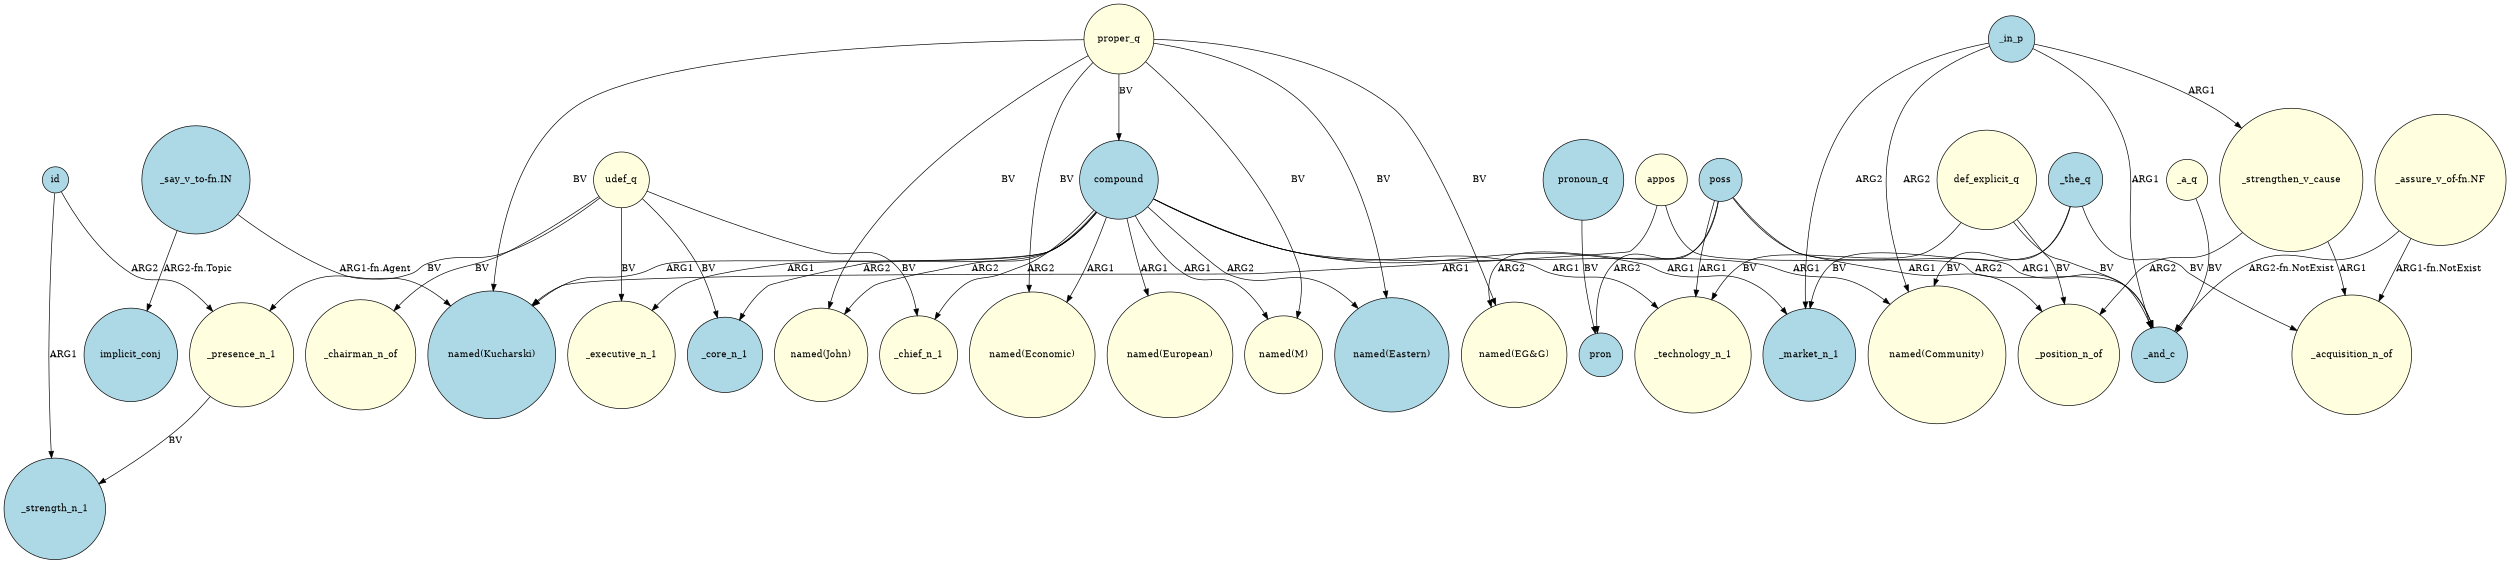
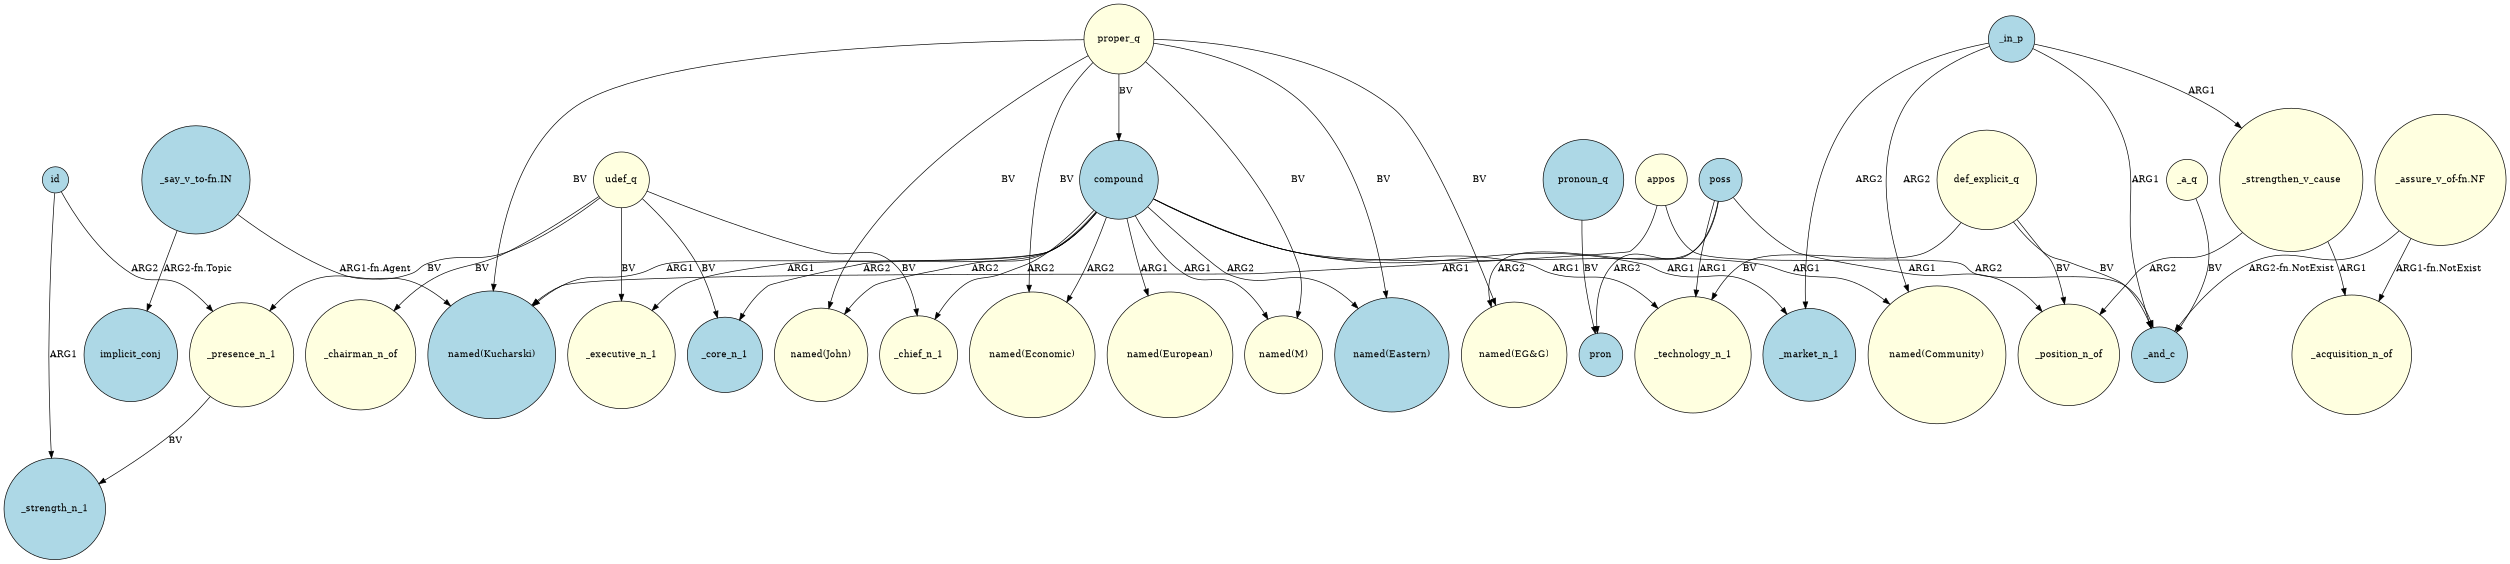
(2075, 180) -> none
(2012, 267) -> none
(1101, 269) -> (1101, 269)
